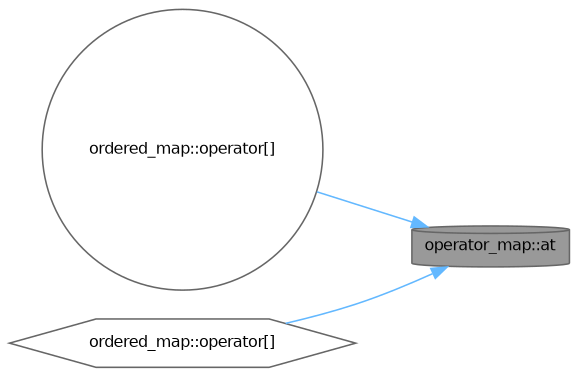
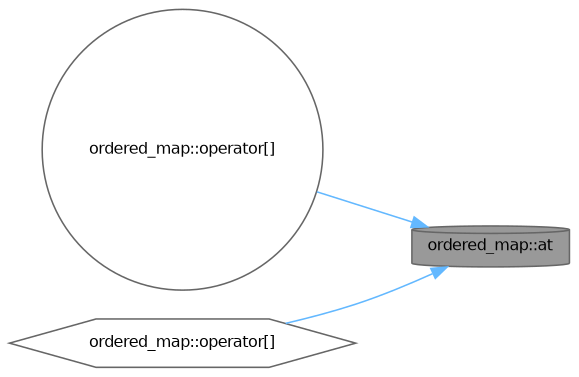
(491, 246) -> (491, 246)
